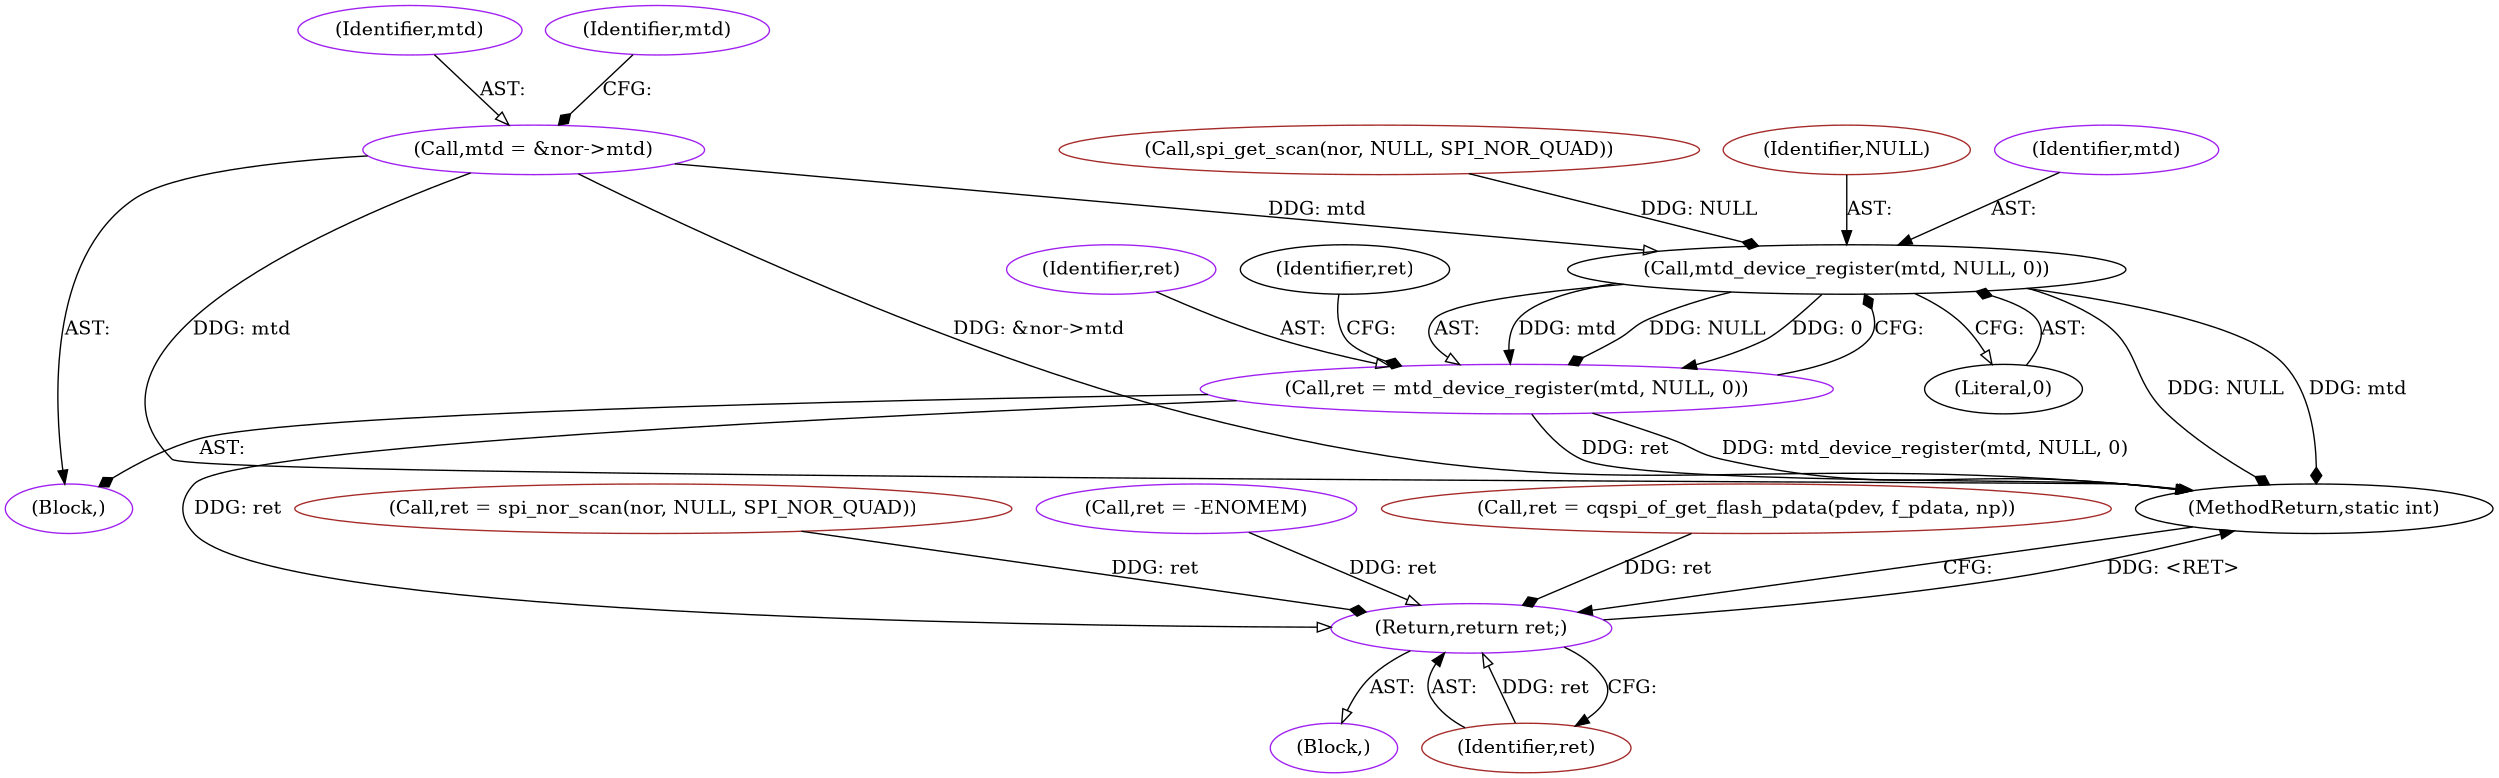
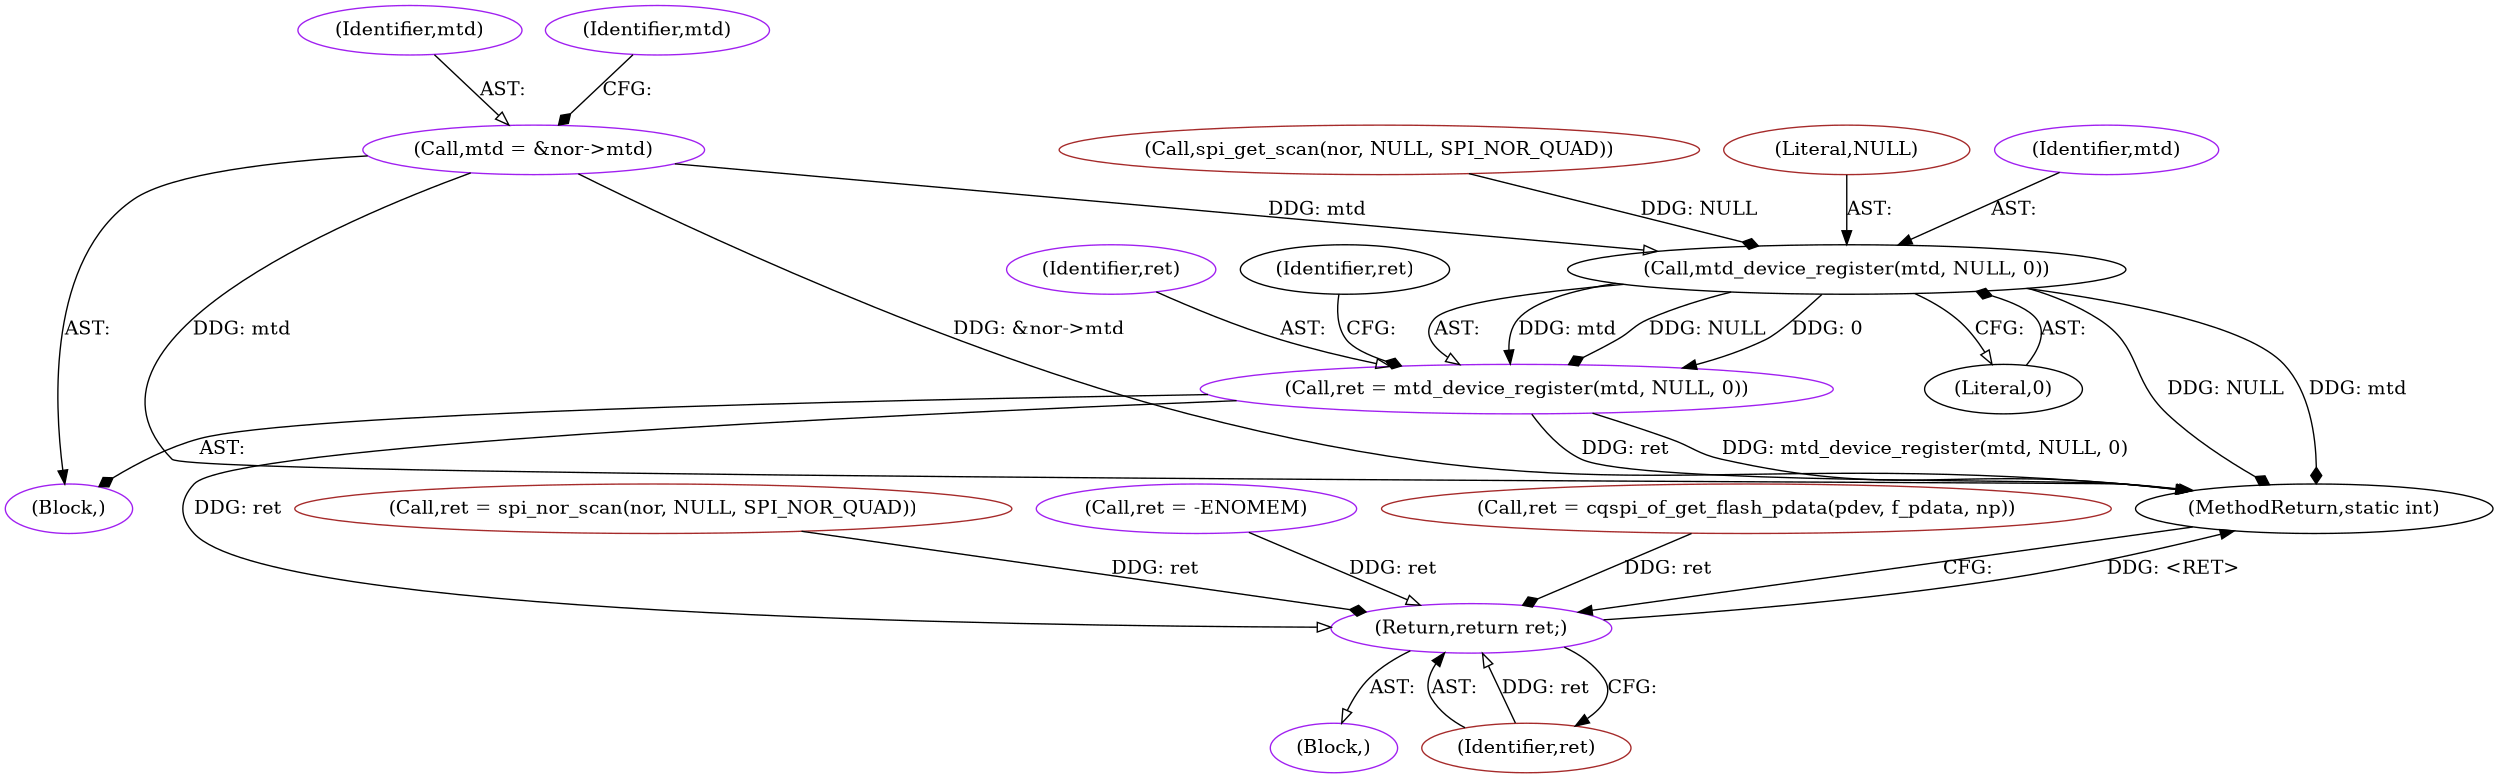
(1847, 150) -> (1847, 150)
(1841, 358) -> none
